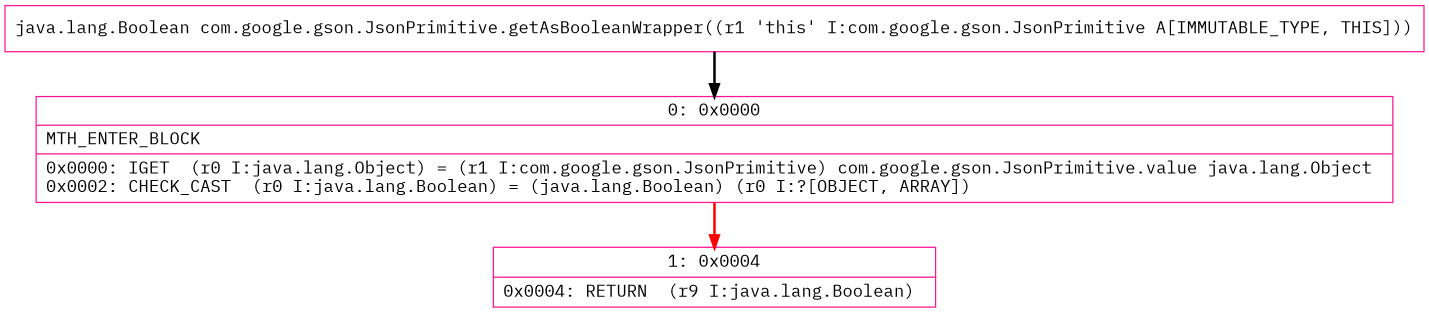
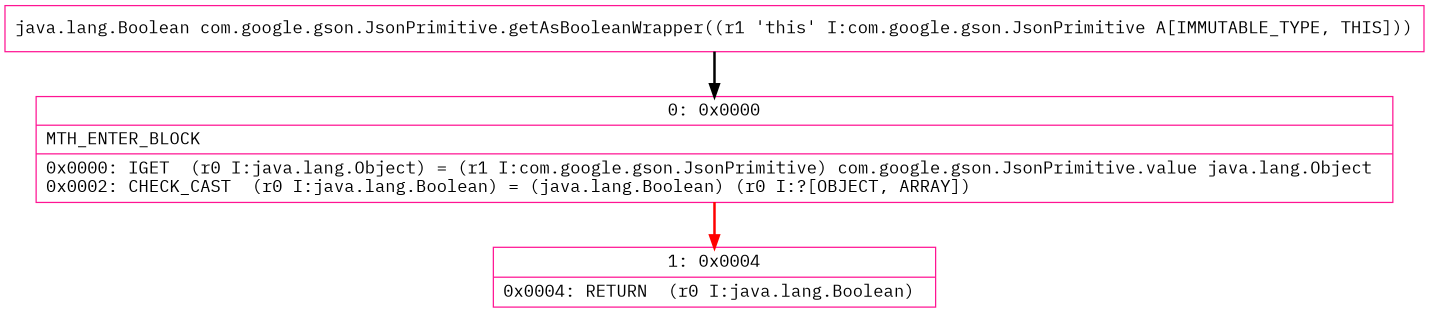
(714, 292) -> (714, 292)
